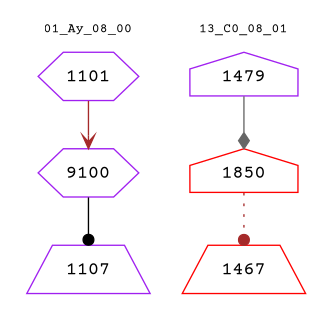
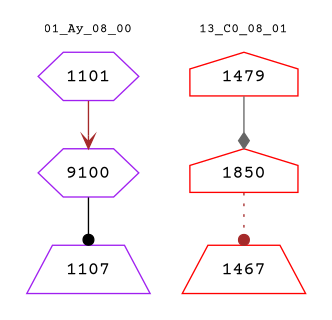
(244, 76) -> (244, 76)
